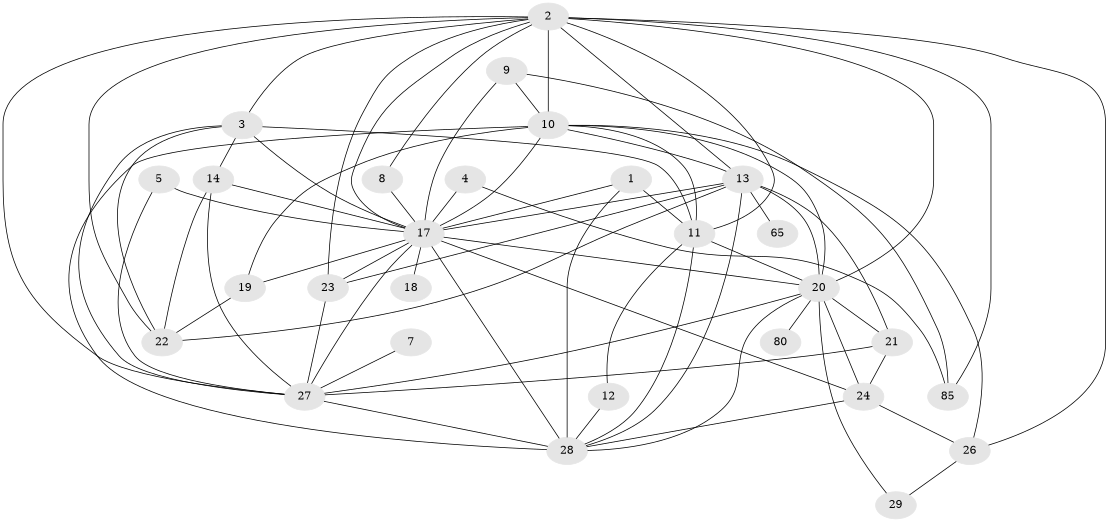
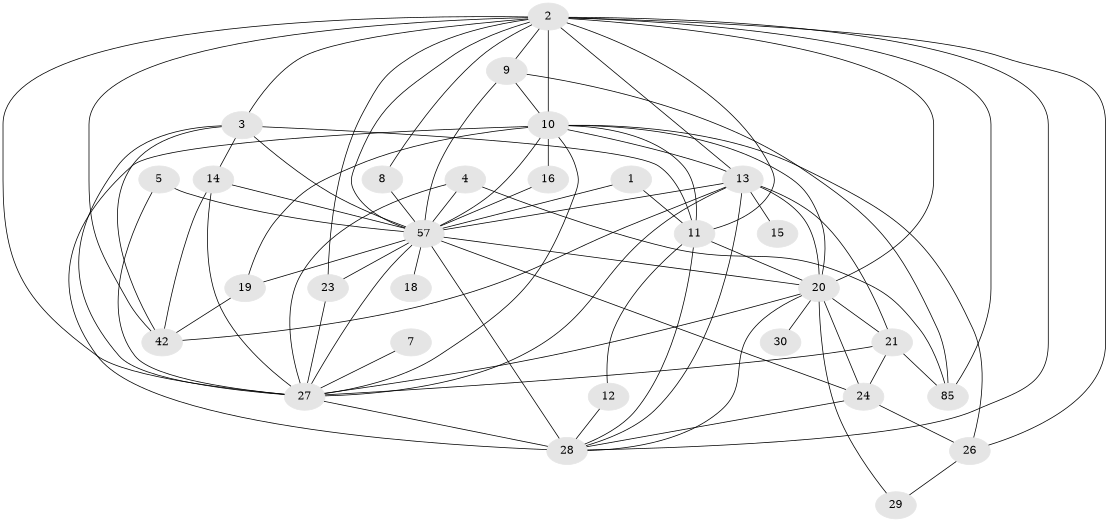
none -> (528, 44)
none -> (548, 179)
(424, 234) -> (424, 234)
(536, 234) -> (550, 338)
(778, 234) -> (778, 234)
none -> (321, 250)
(567, 306) -> (1048, 227)
none -> (503, 309)
(162, 342) -> (162, 342)
(781, 342) -> (781, 342)
none -> (920, 370)
